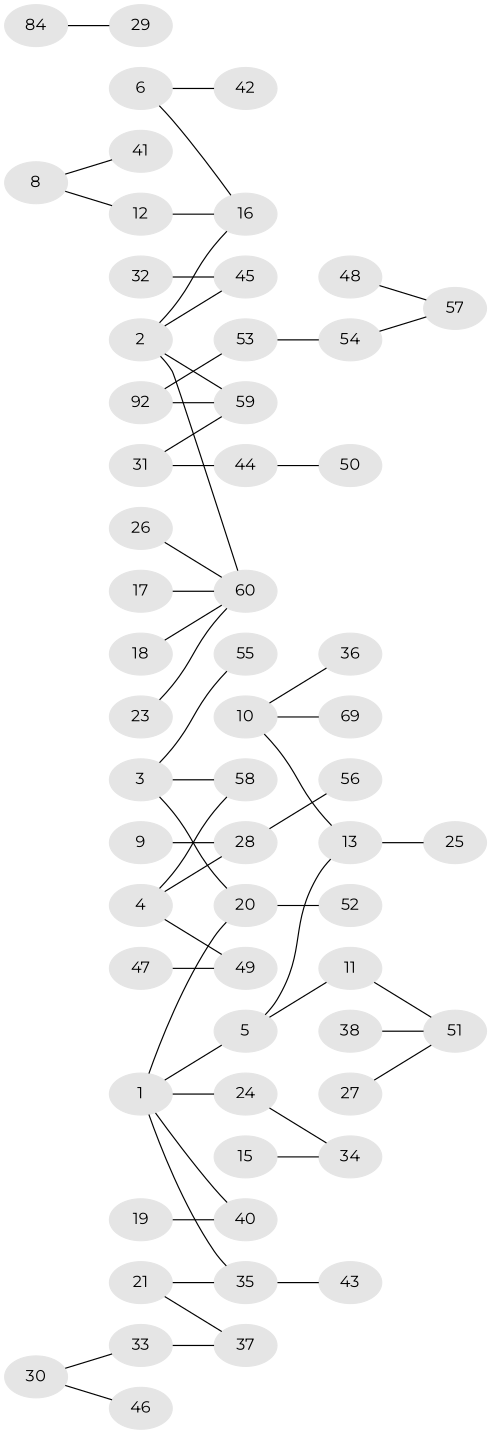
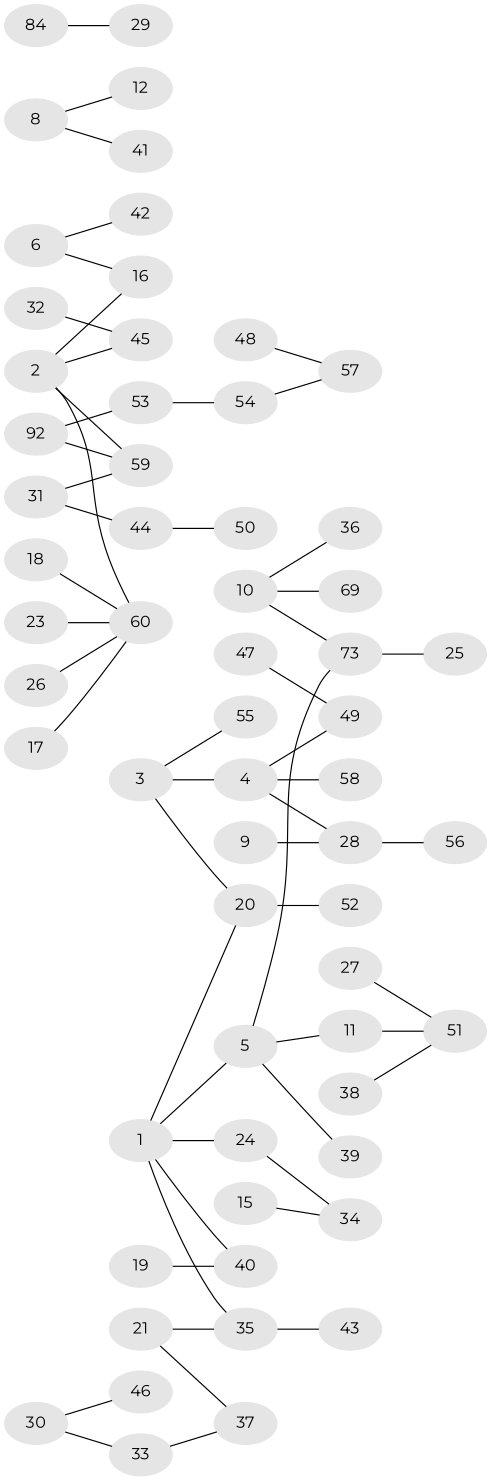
(193, 214) -> none
(193, 780) -> (193, 780)
(350, 843) -> (350, 654)
none -> (350, 1157)
